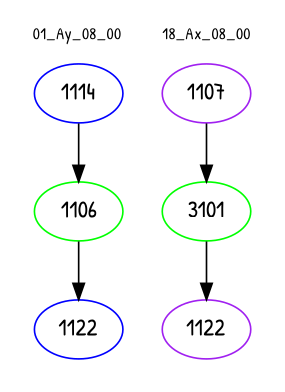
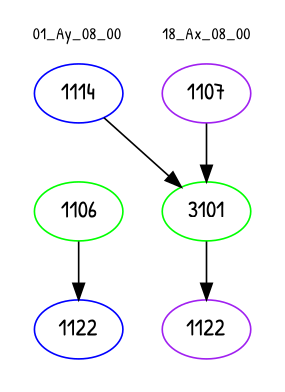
(79, 144) -> (125, 137)
